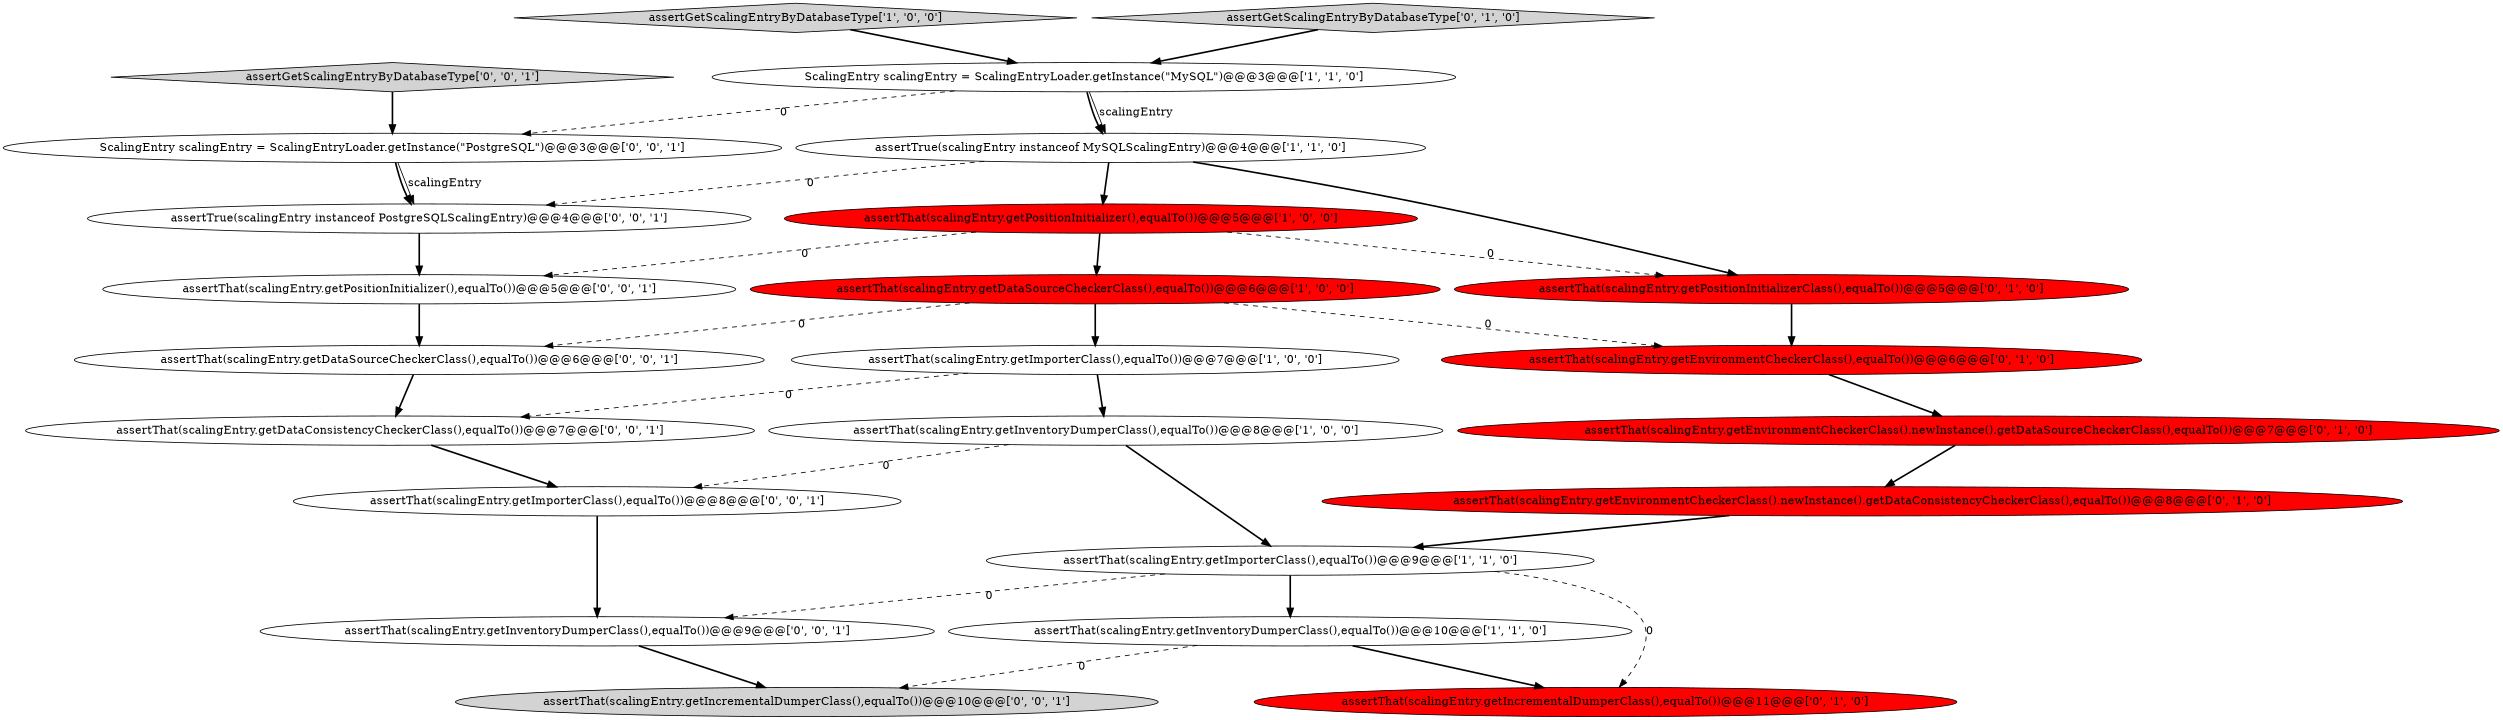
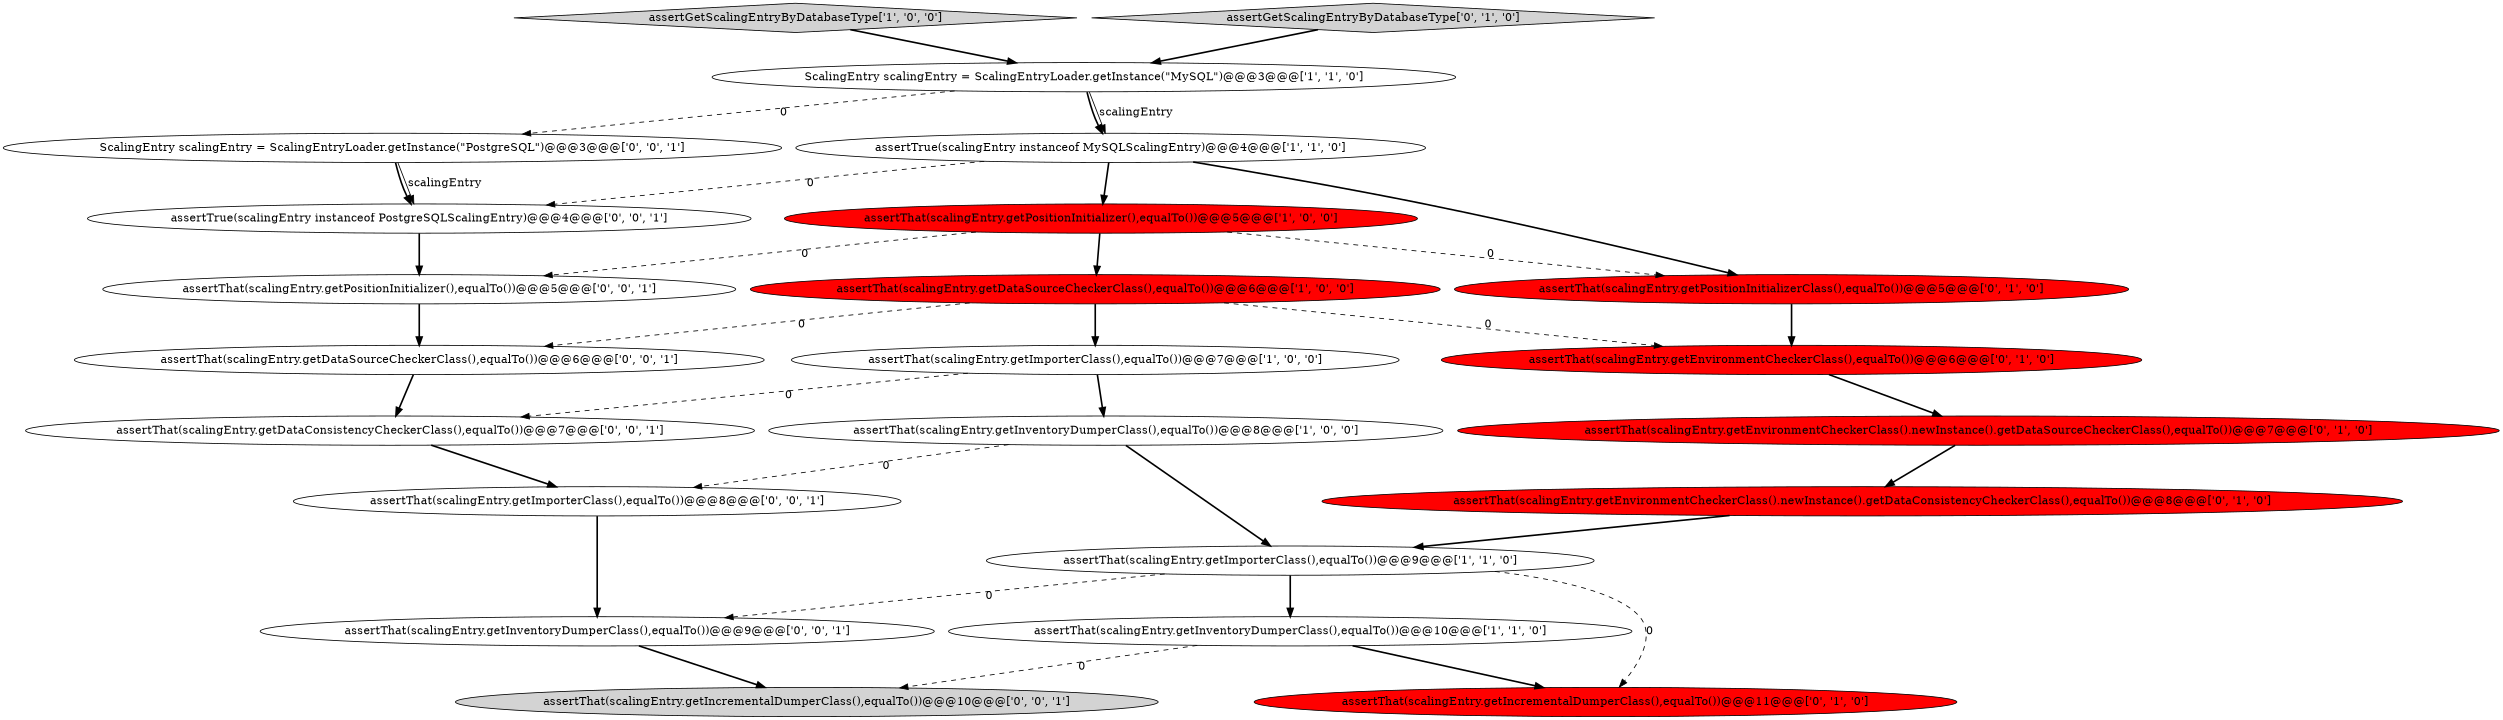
(392, 77) -> none
